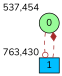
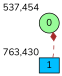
(45, 42) -> none
